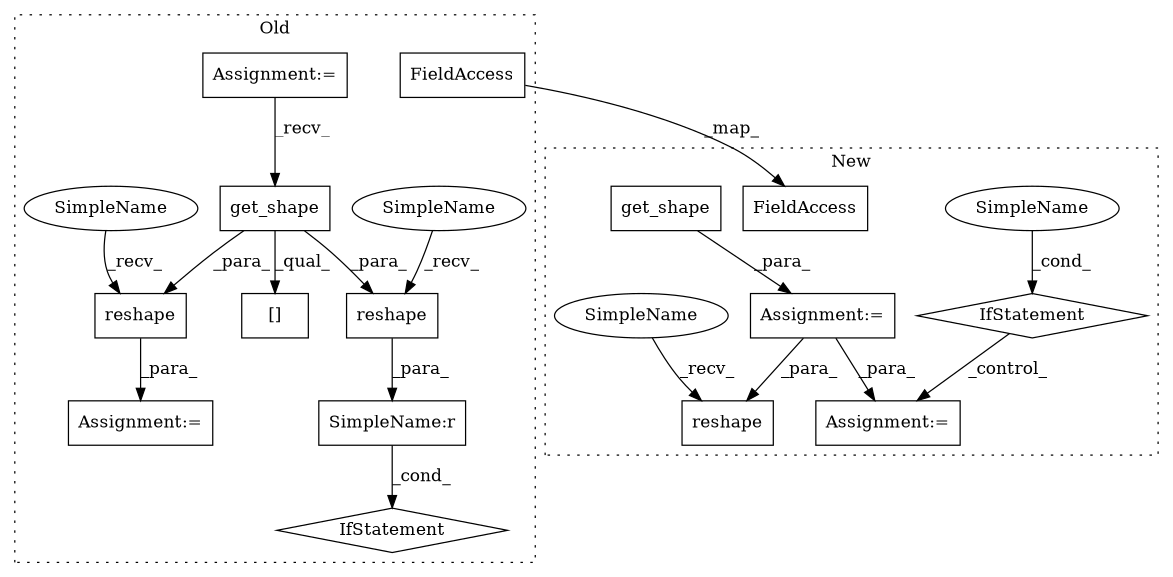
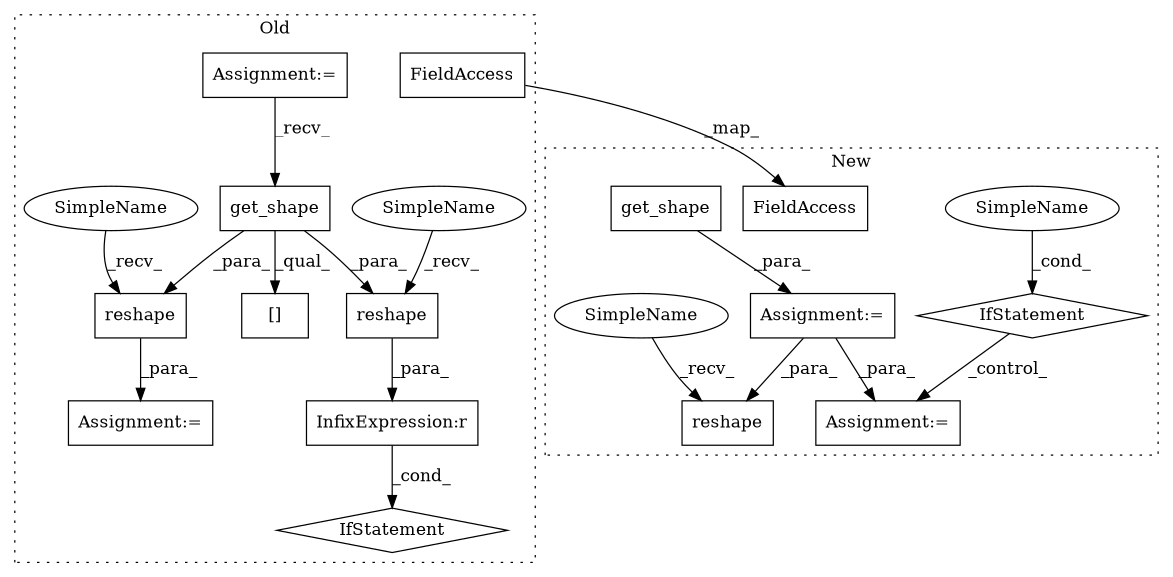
(392, 423) -> (392, 423)
